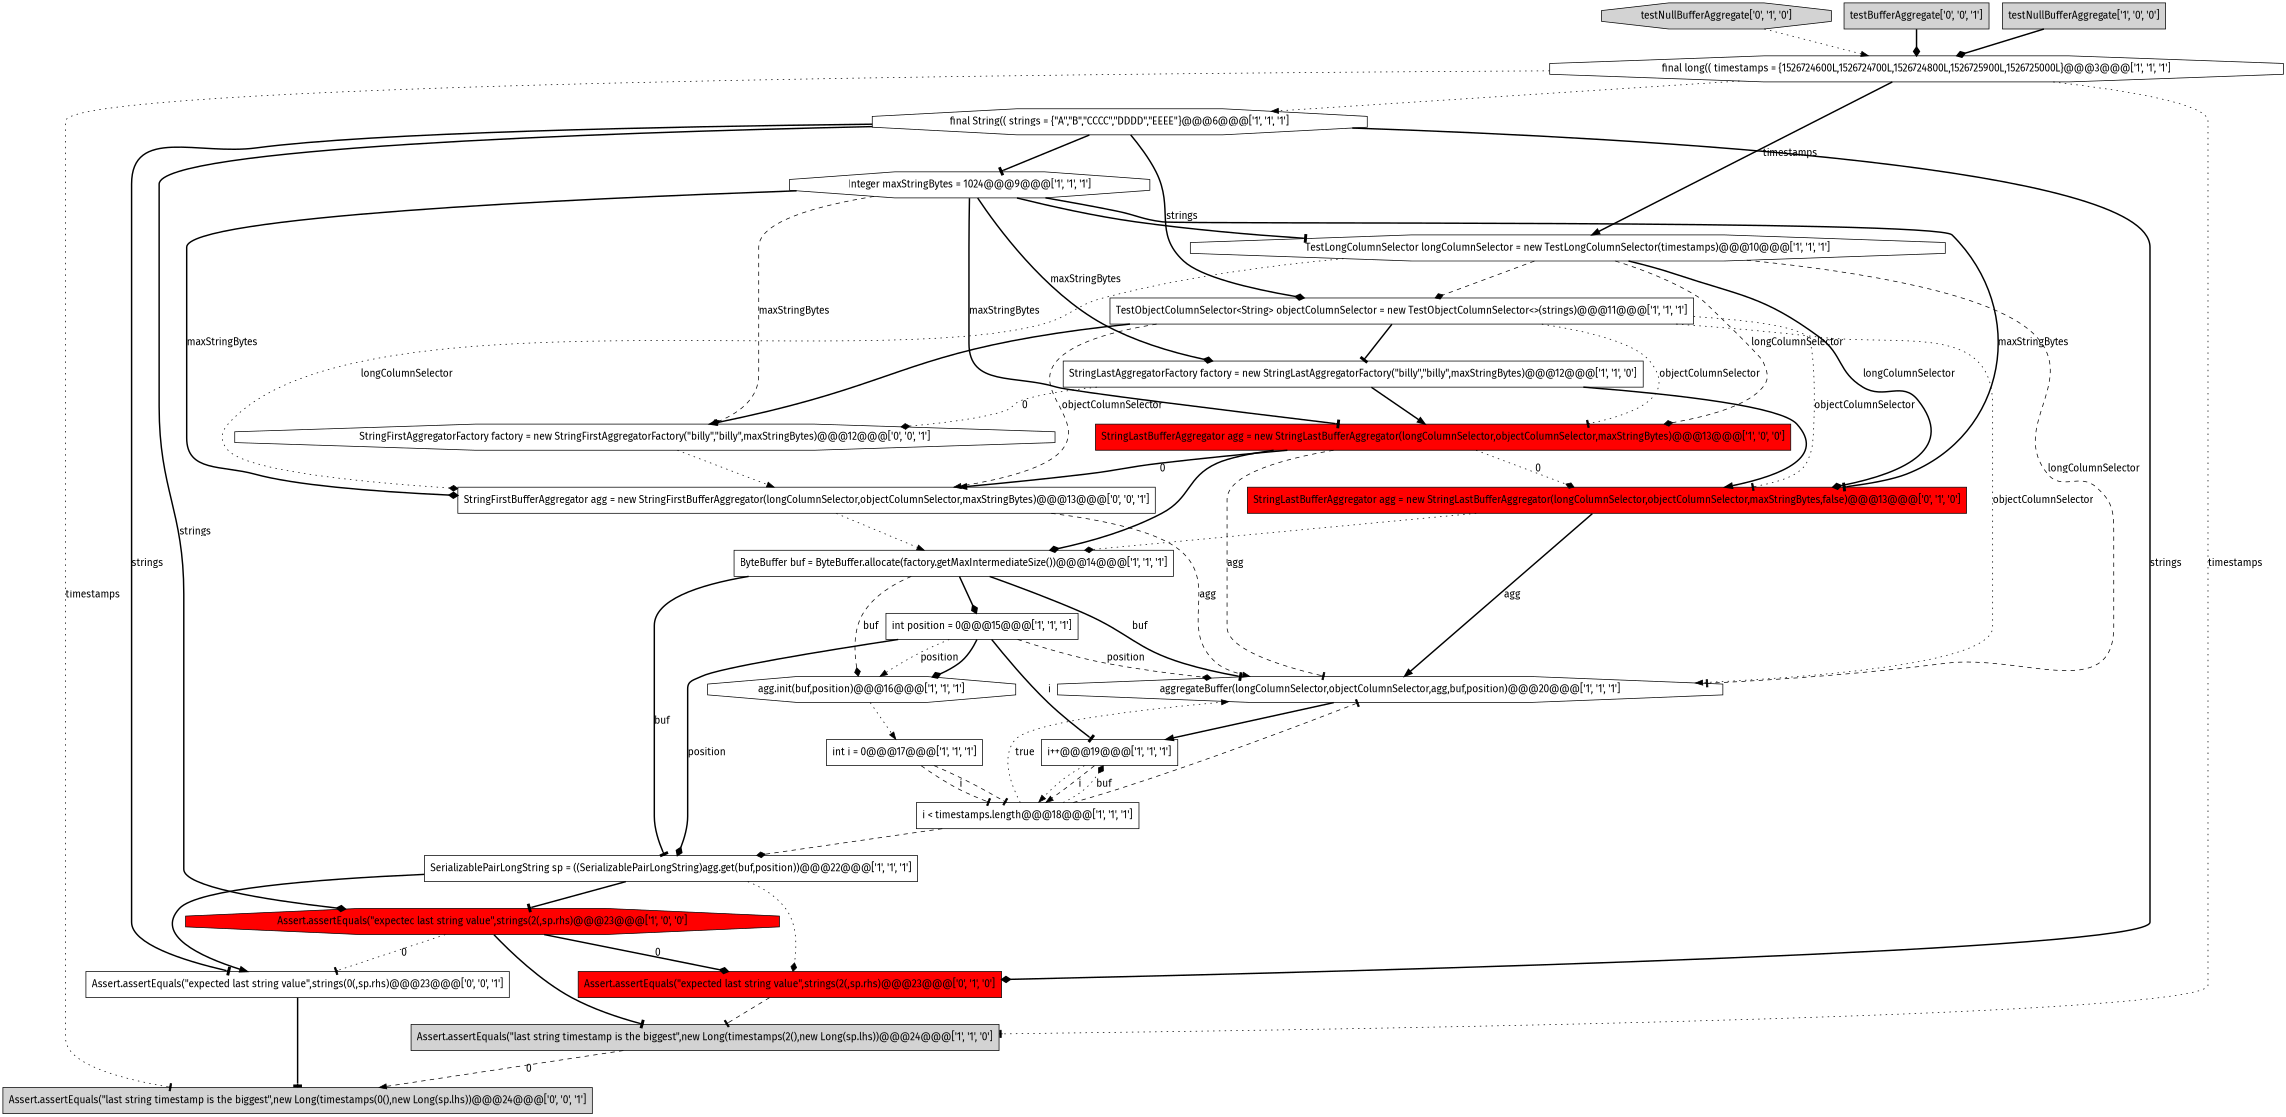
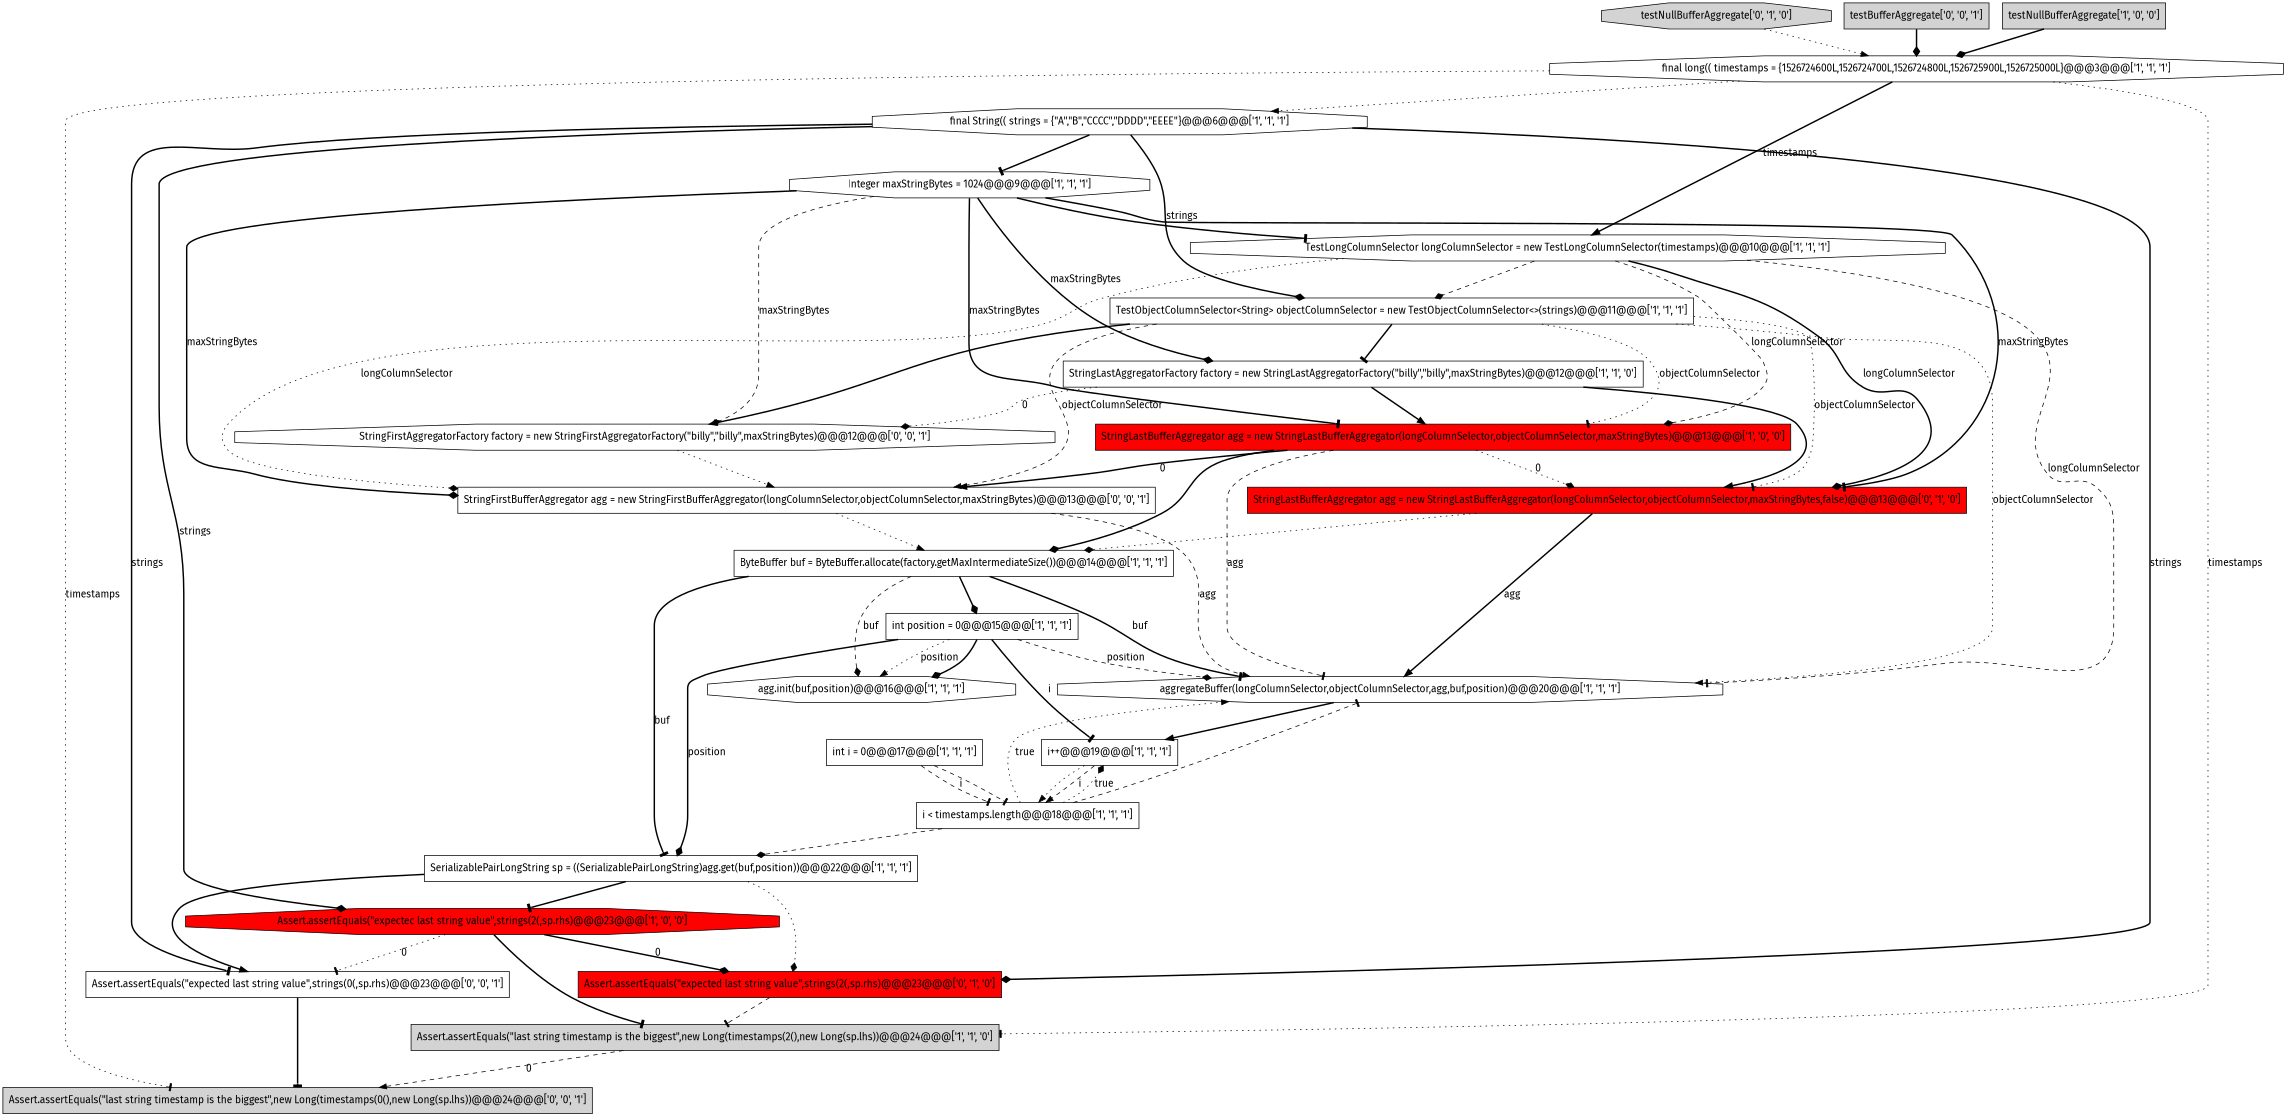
(881, 718) -> none
(1104, 784) -> (1104, 784)
